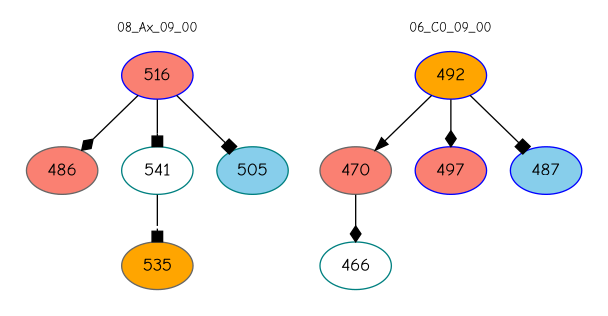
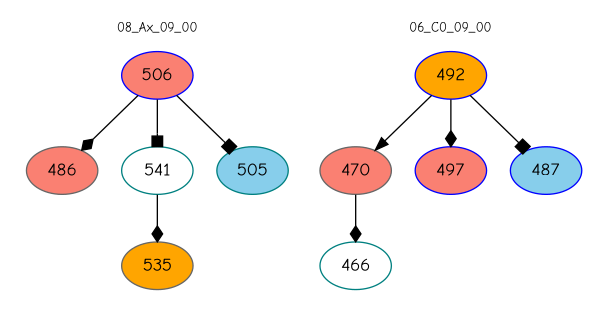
(157, 75) -> (157, 75)
(157, 210) -> (157, 210)
